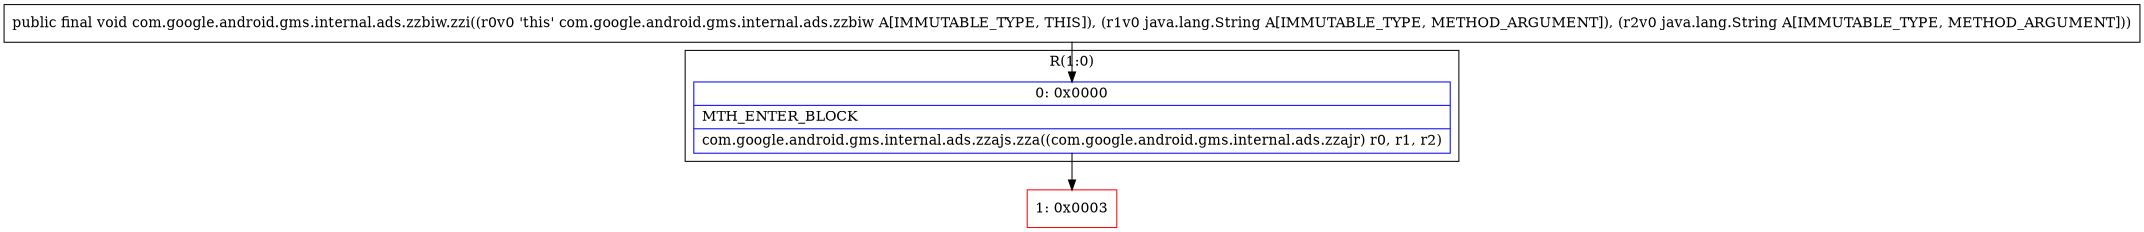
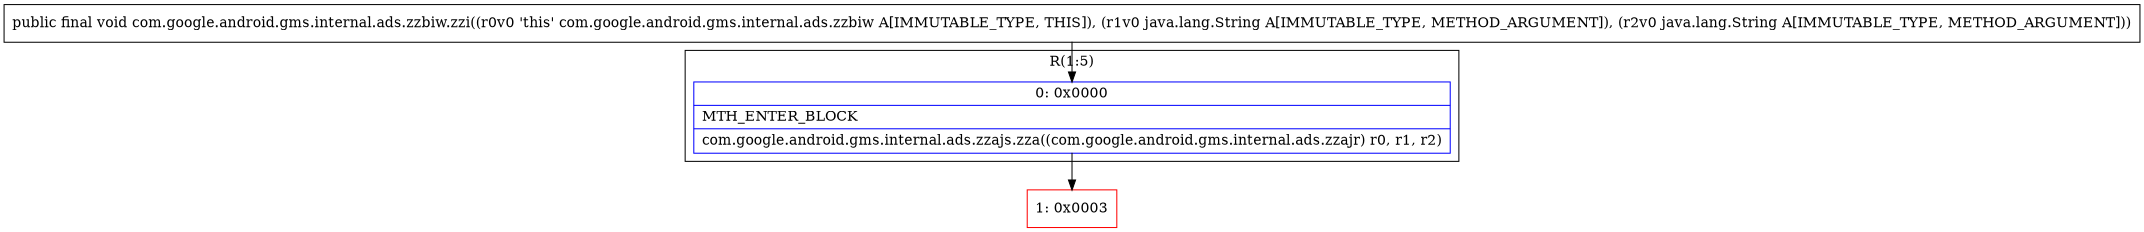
(1072, 62) -> (1072, 62)
